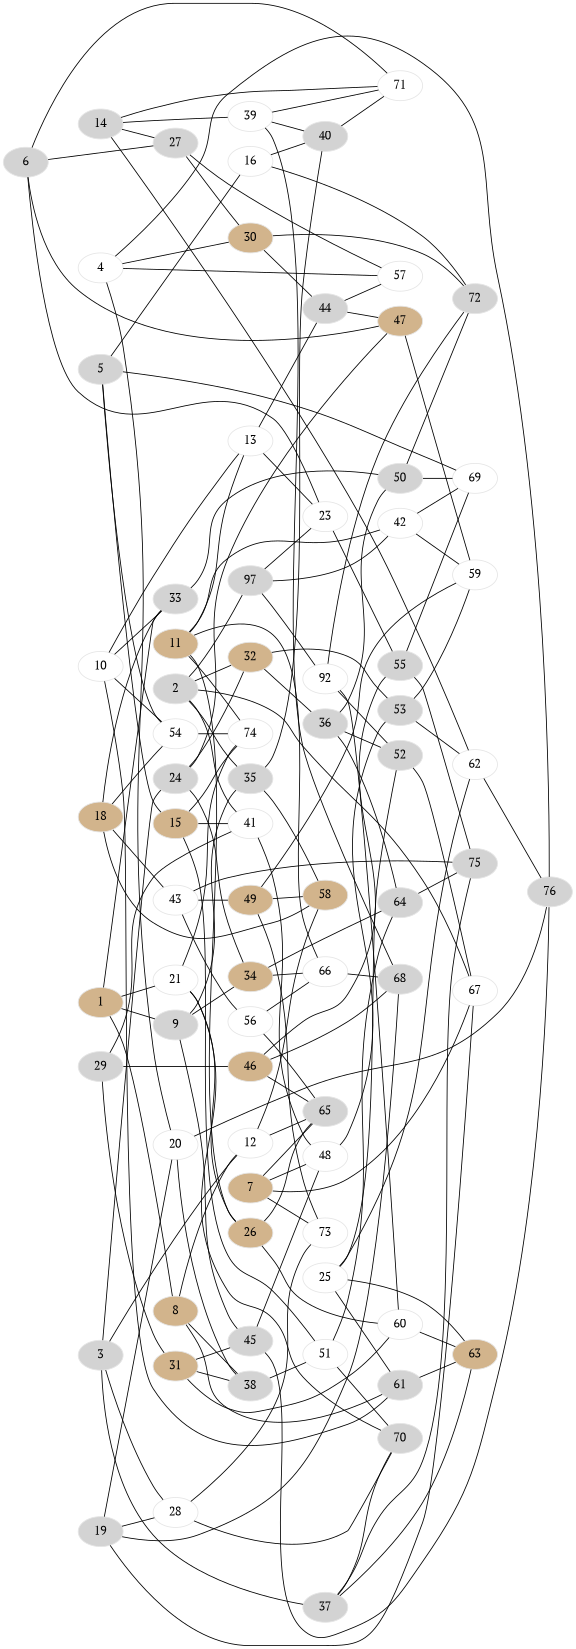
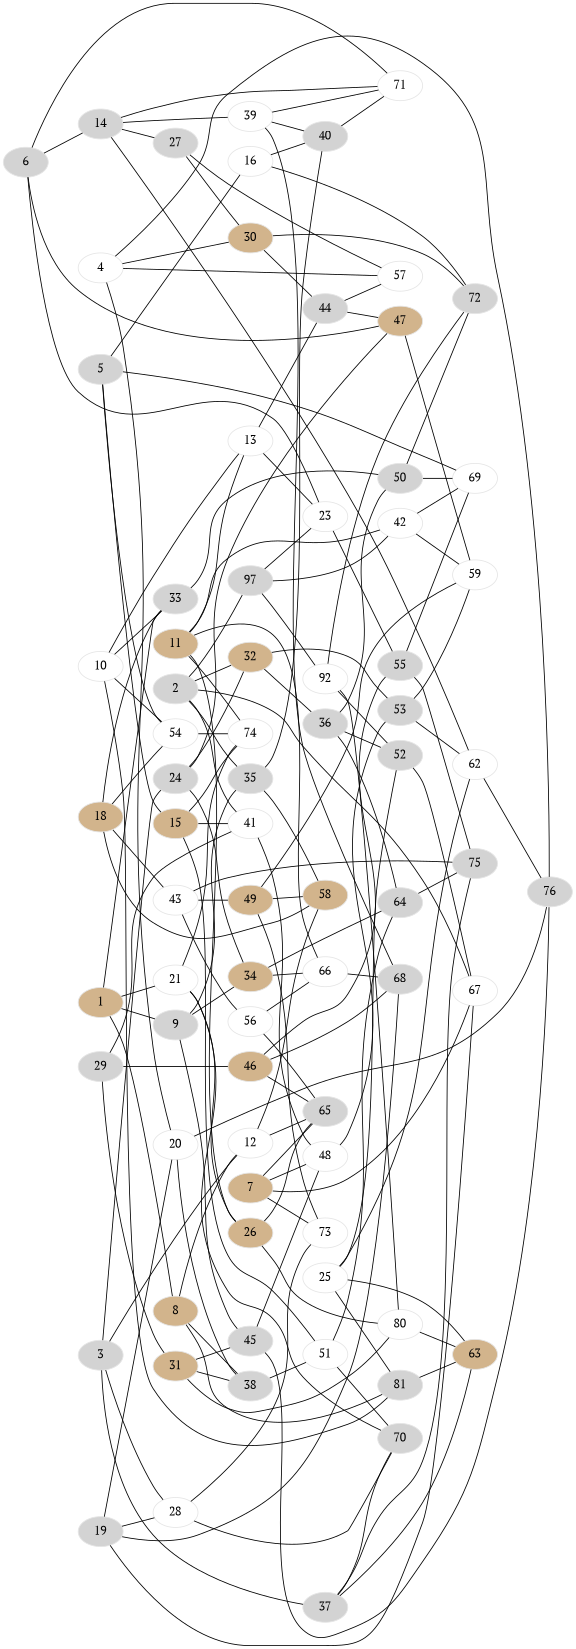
(101, 153) -> (63, 143)
(400, 1324) -> (400, 1324)
(400, 1385) -> (400, 1385)
